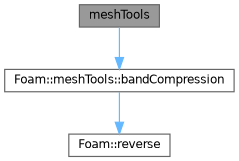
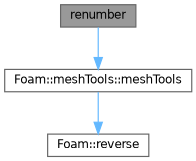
(119, 16) -> (98, 16)
(119, 81) -> (98, 81)
